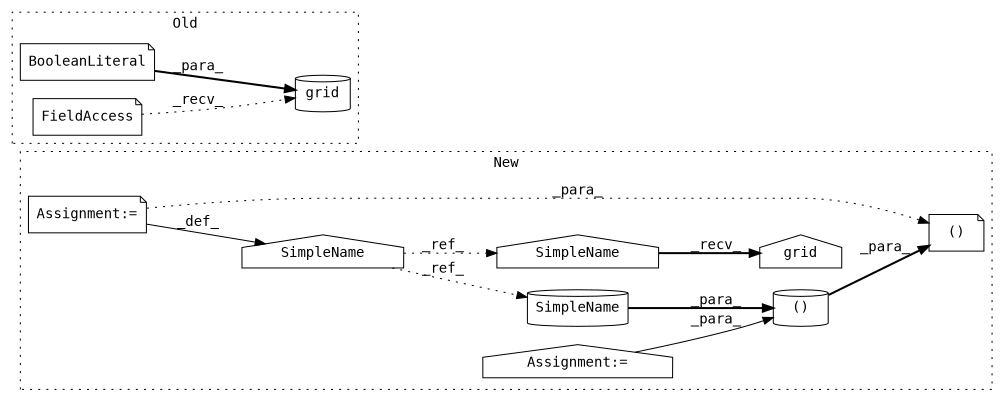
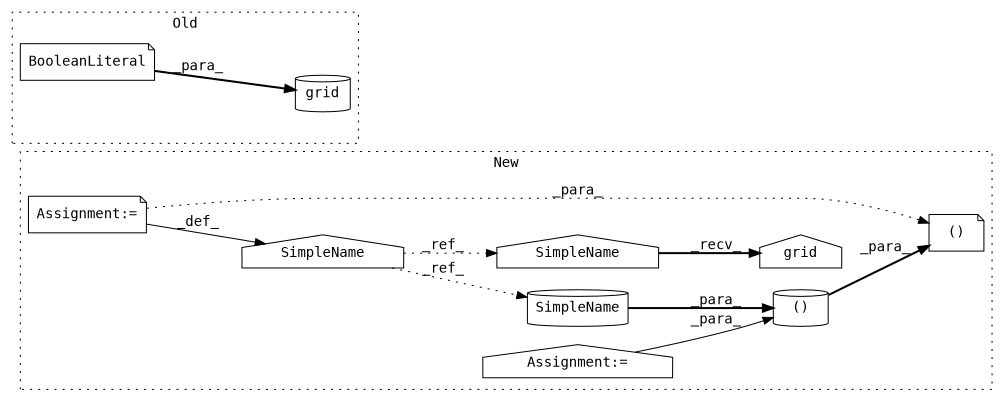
(87, 117) -> none
